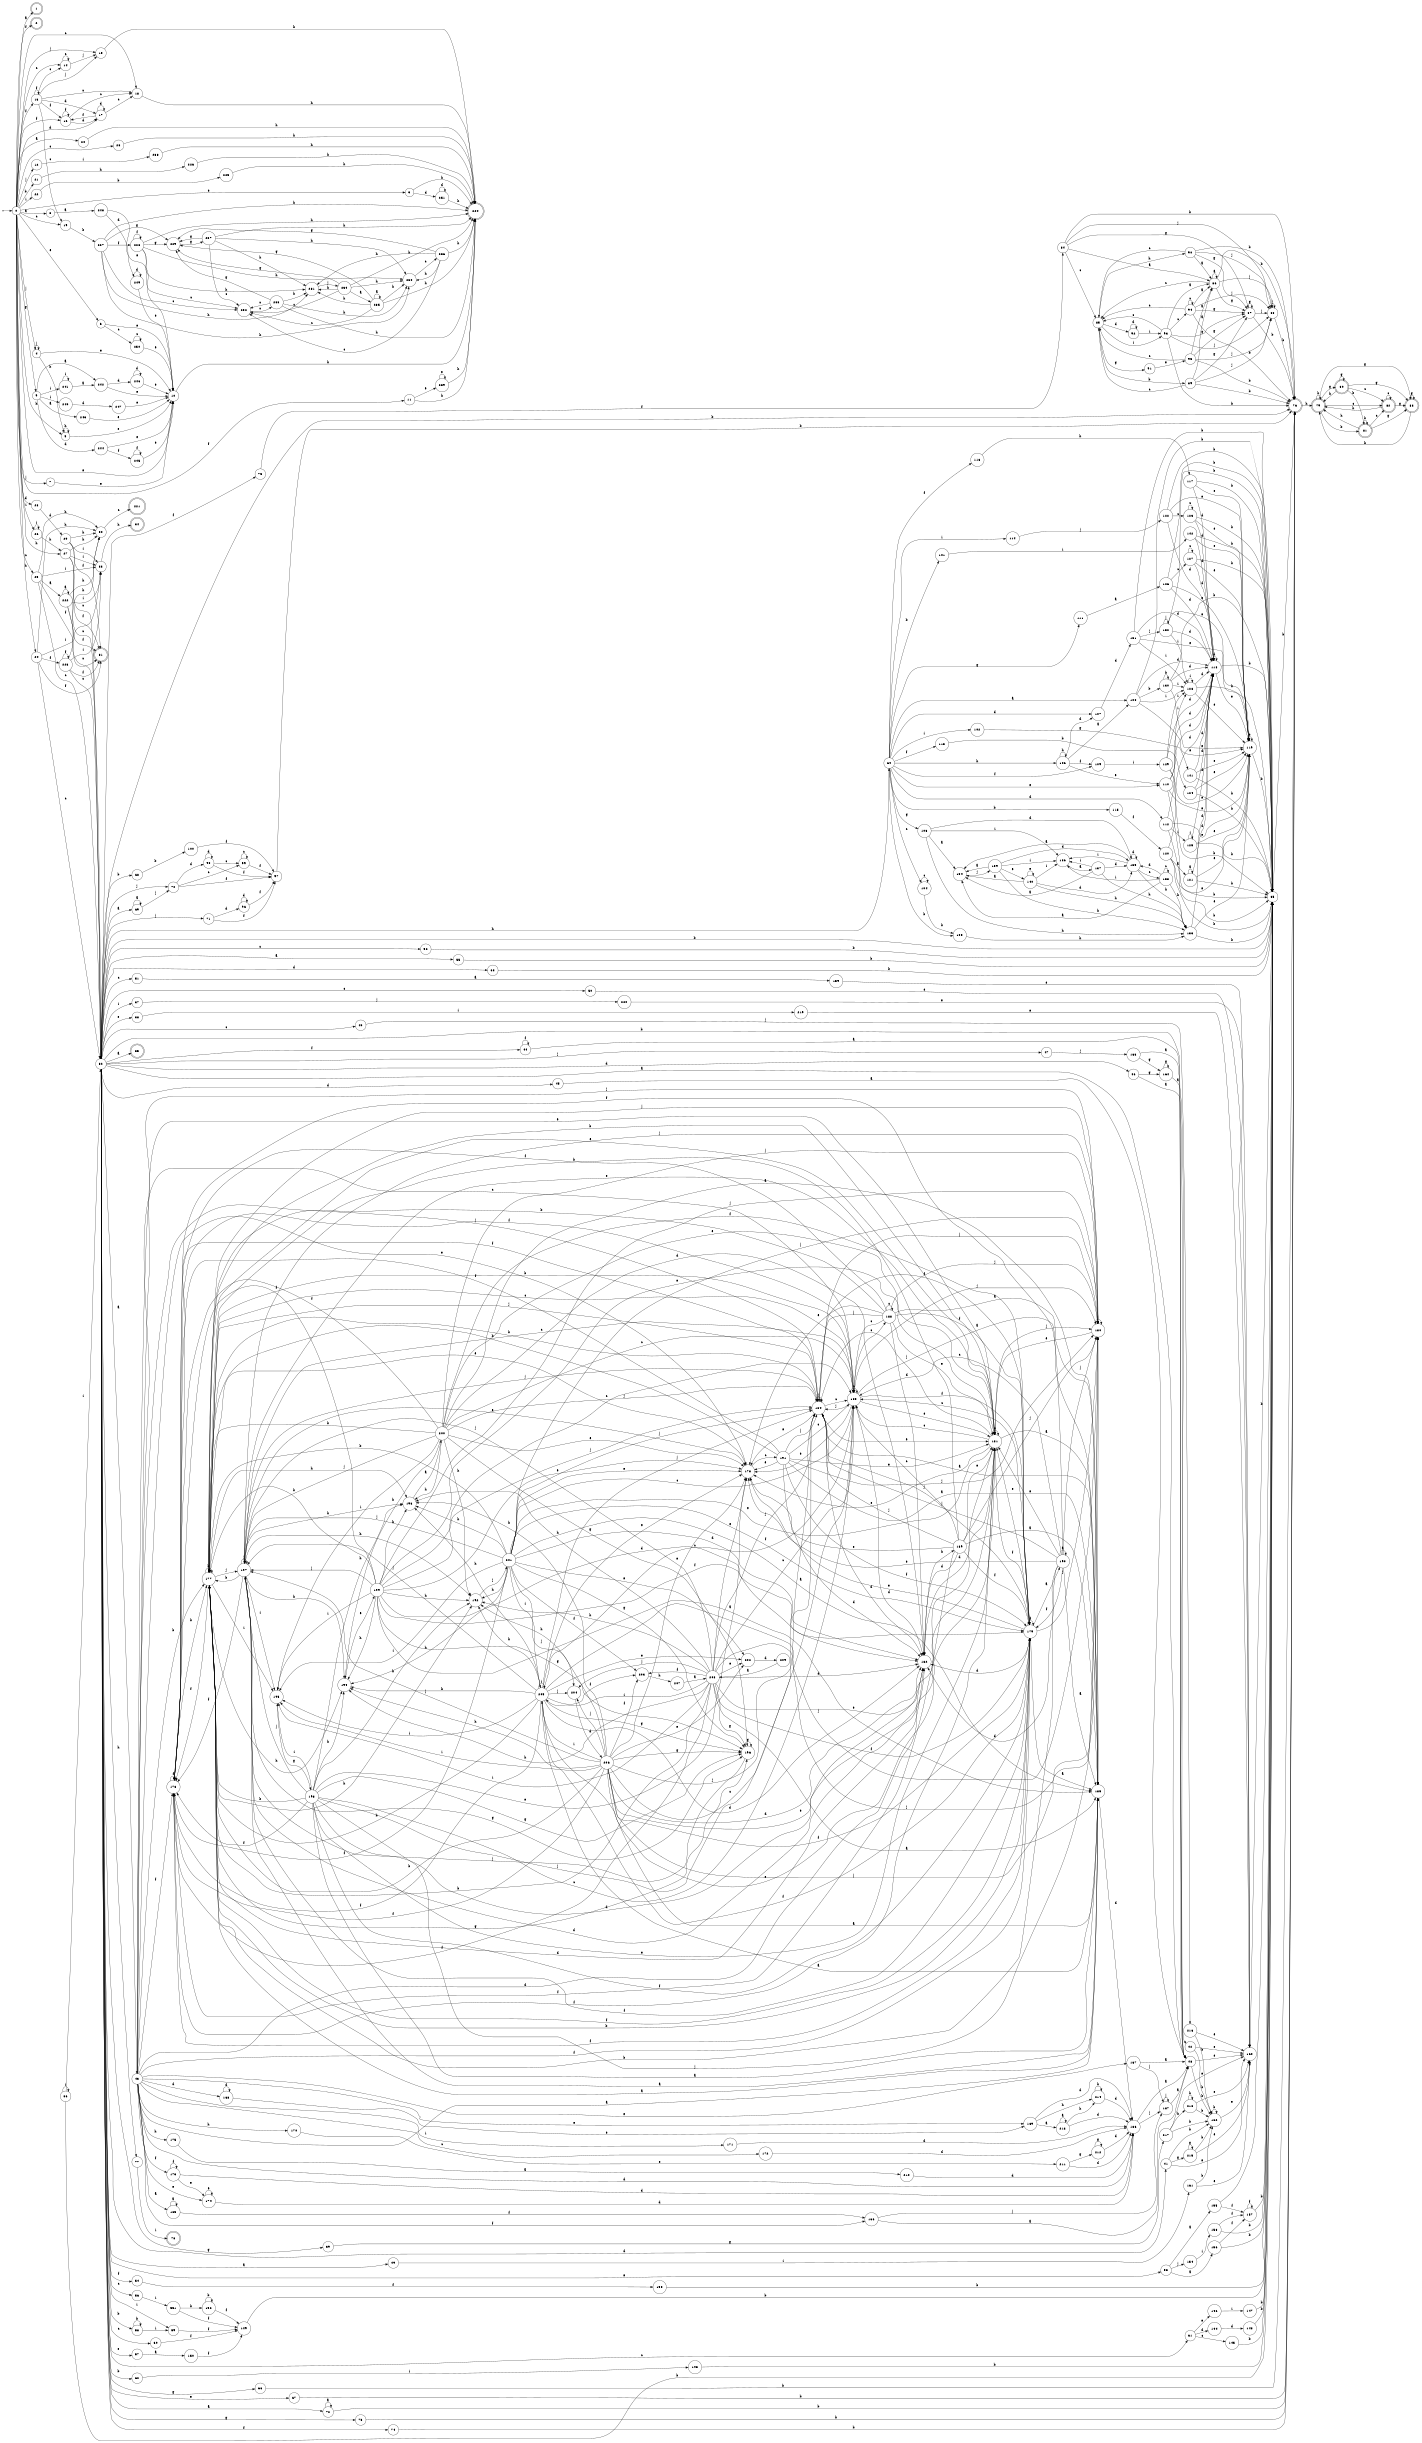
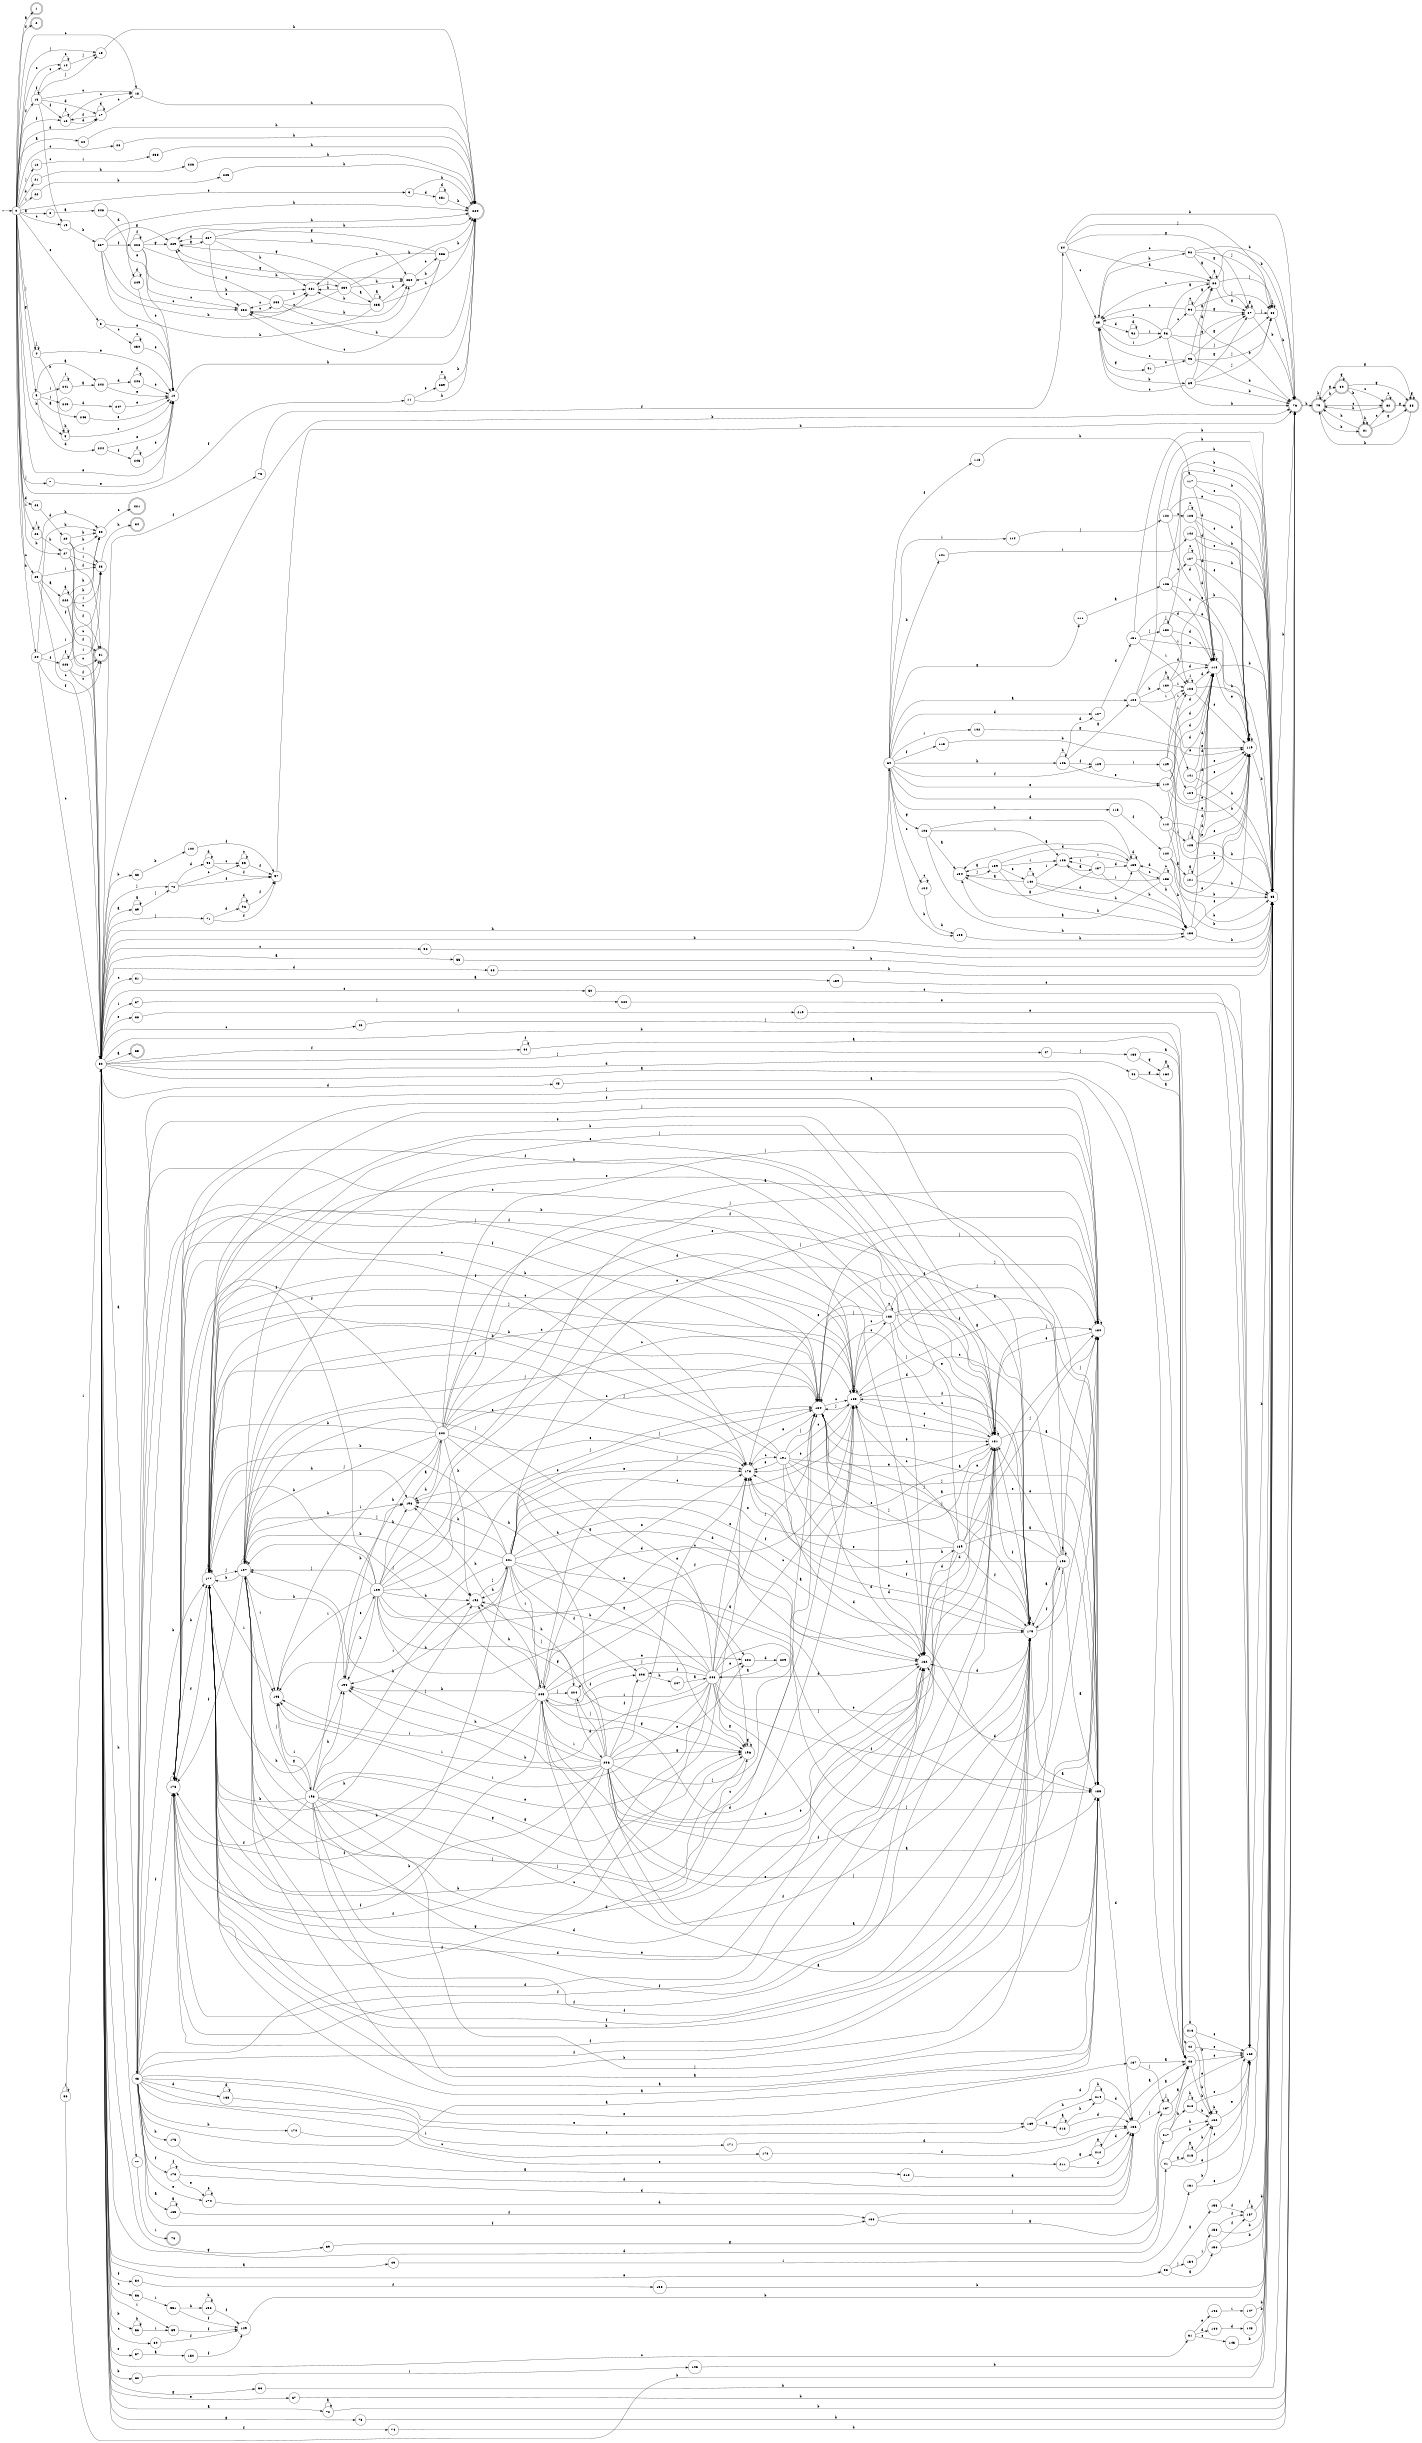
(1182, 1566) -> (1136, 2099)
